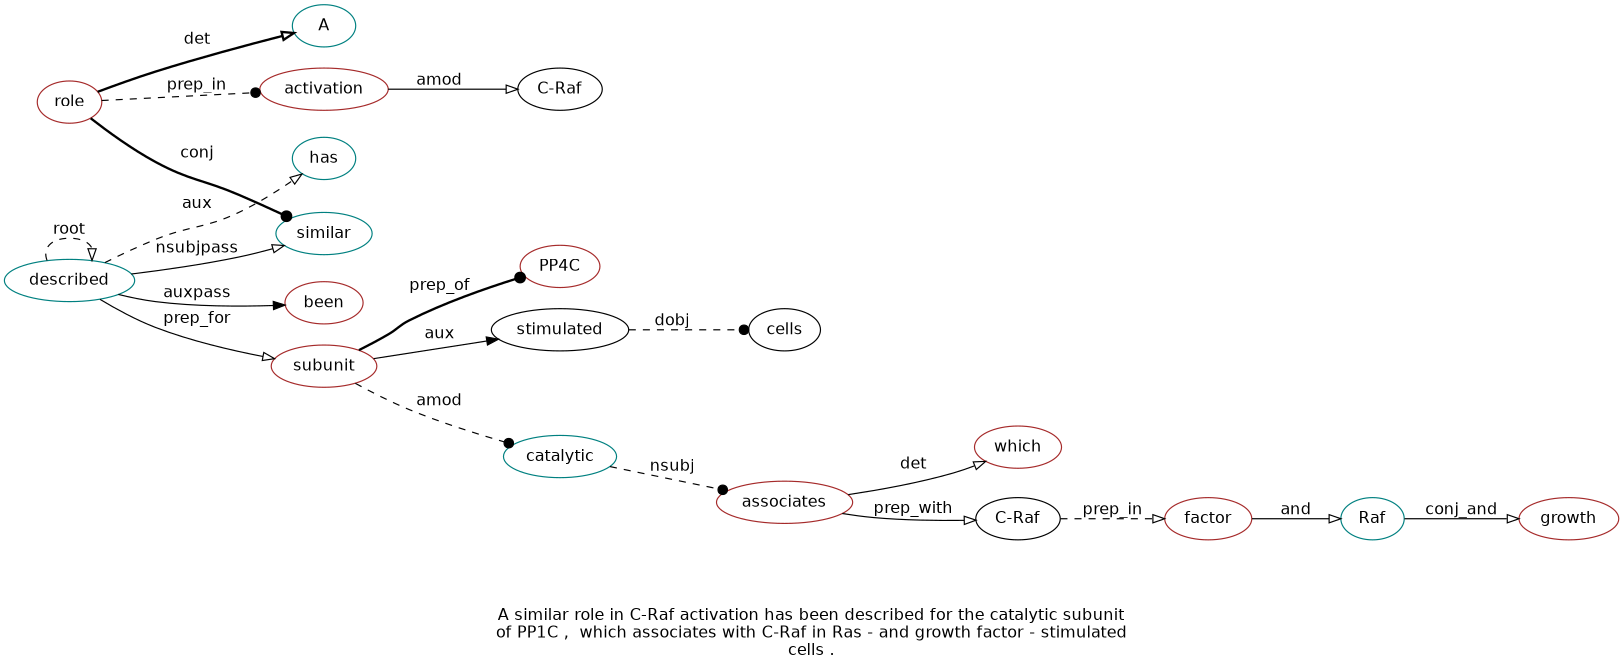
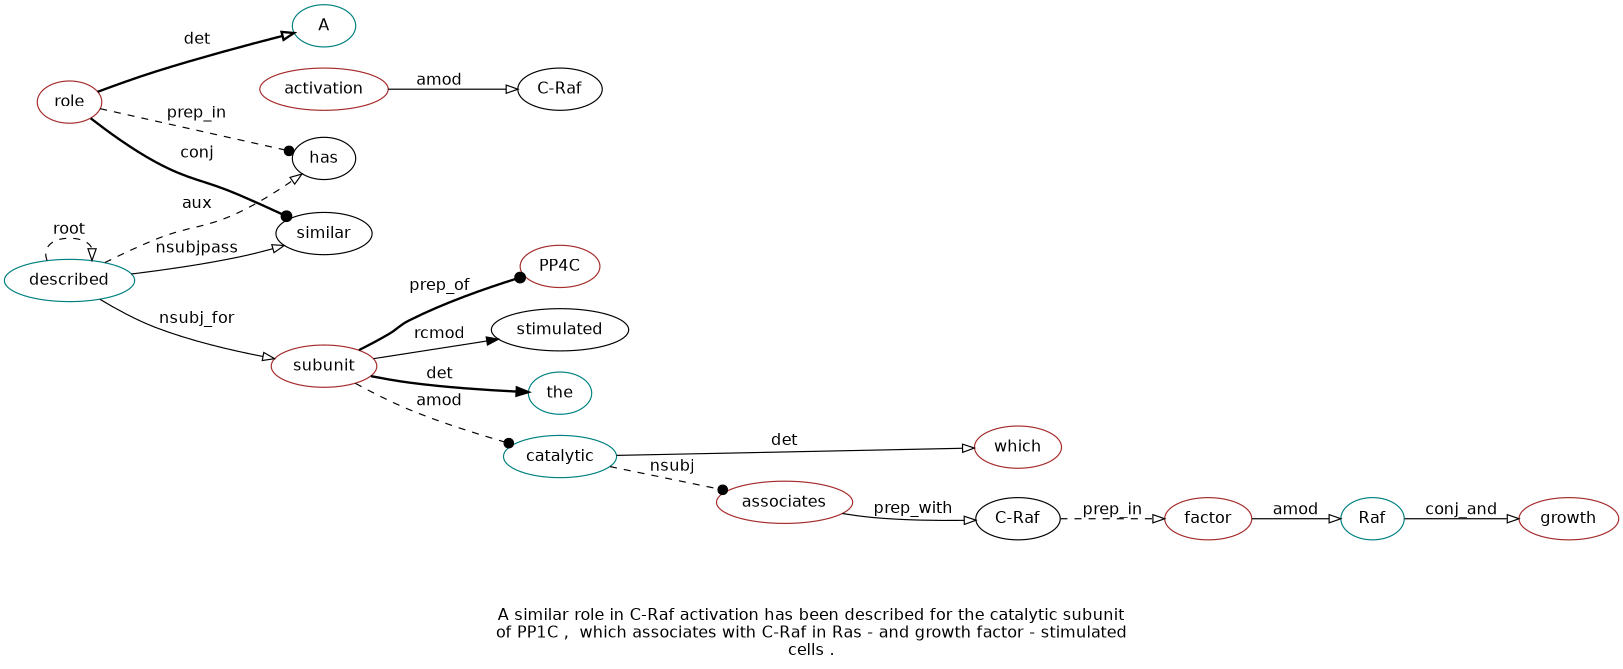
(176, 97) -> (192, 129)
(324, 158) -> (324, 158)
(324, 234) -> (324, 234)
(324, 303) -> none
(197, 319) -> (197, 319)
(785, 330) -> none
(440, 334) -> (440, 334)
none -> (560, 393)
(912, 483) -> (790, 452)
(1296, 510) -> (1296, 510)
